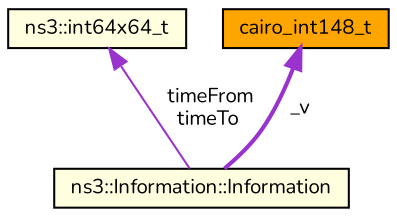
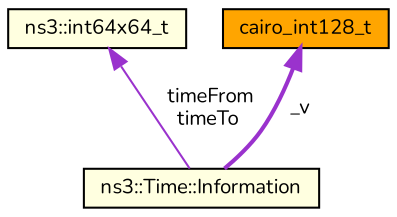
(306, 29) -> (306, 29)
(202, 188) -> (202, 188)
